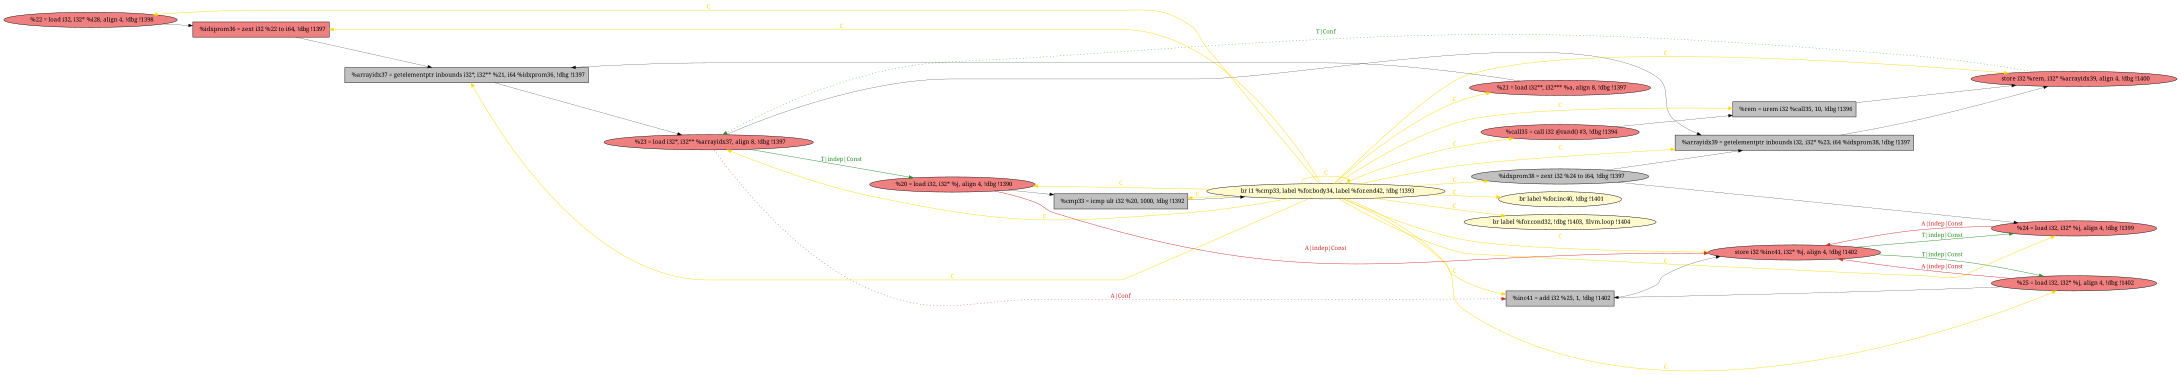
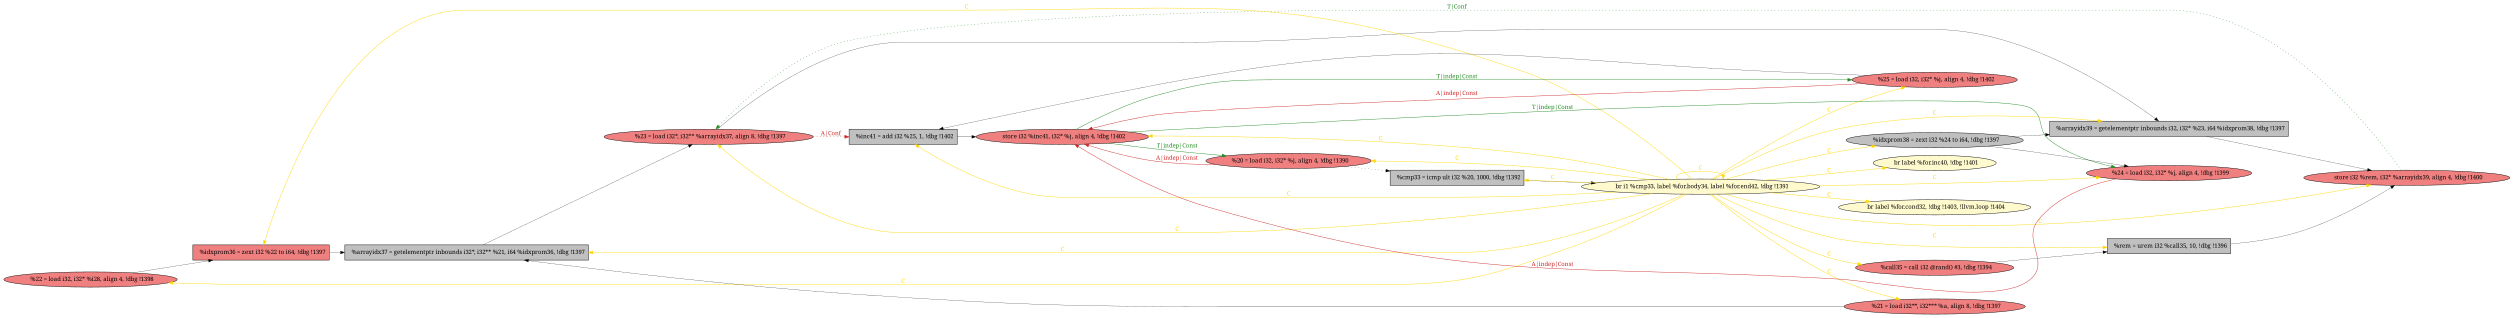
(829, 163) -> (1165, 150)
(1029, 192) -> (1365, 169)
